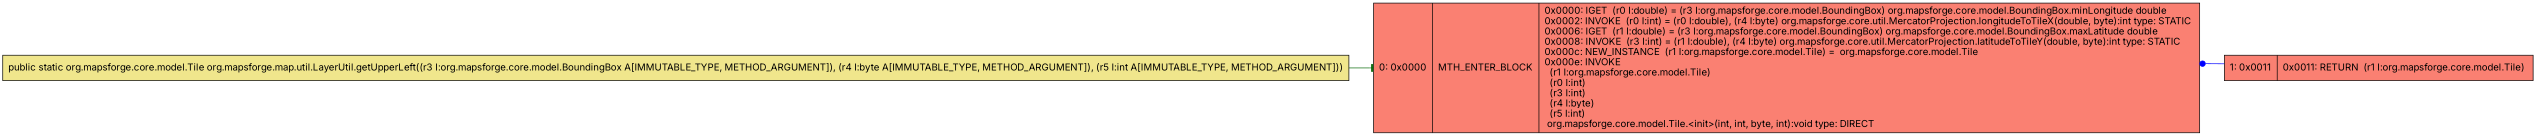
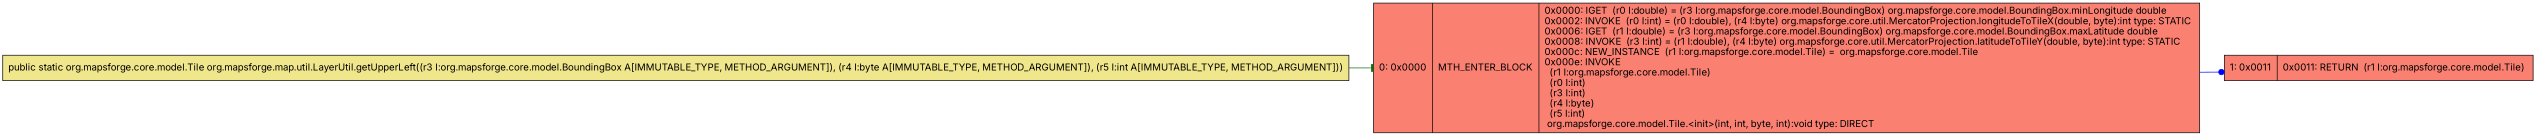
(2215, 64) -> (2209, 72)
